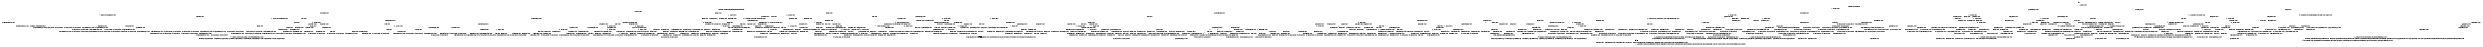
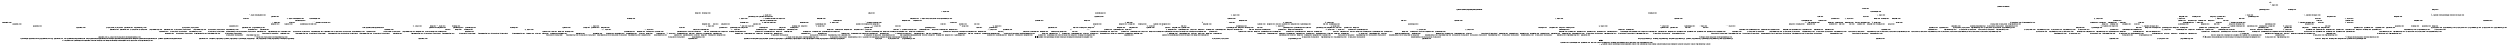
none -> (1869, 12)
(1735, 19) -> (1231, 19)
(1780, 26) -> (1956, 26)
